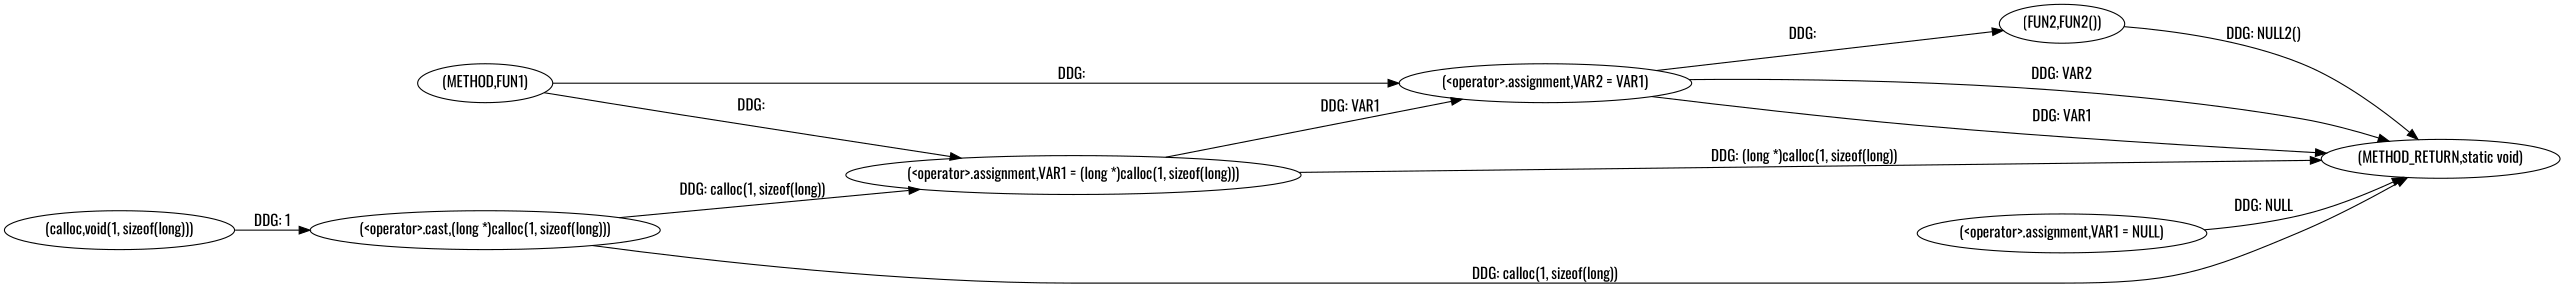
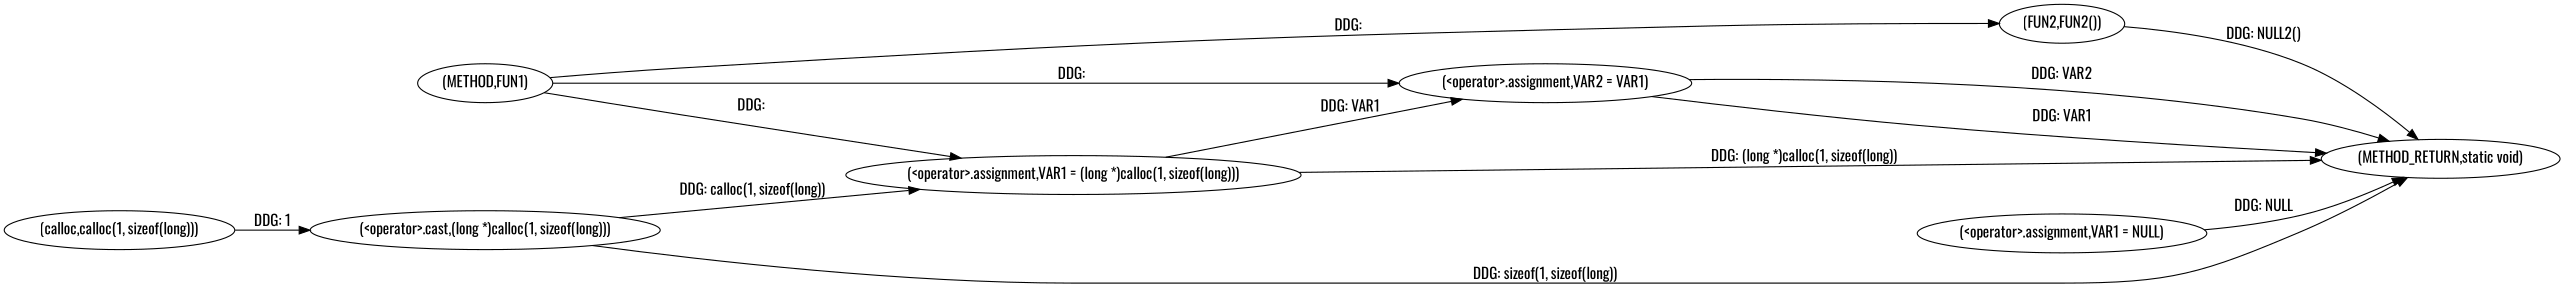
(1824, 51) -> (1269, 38)
(119, 230) -> (119, 230)
(1545, 275) -> (1545, 275)
